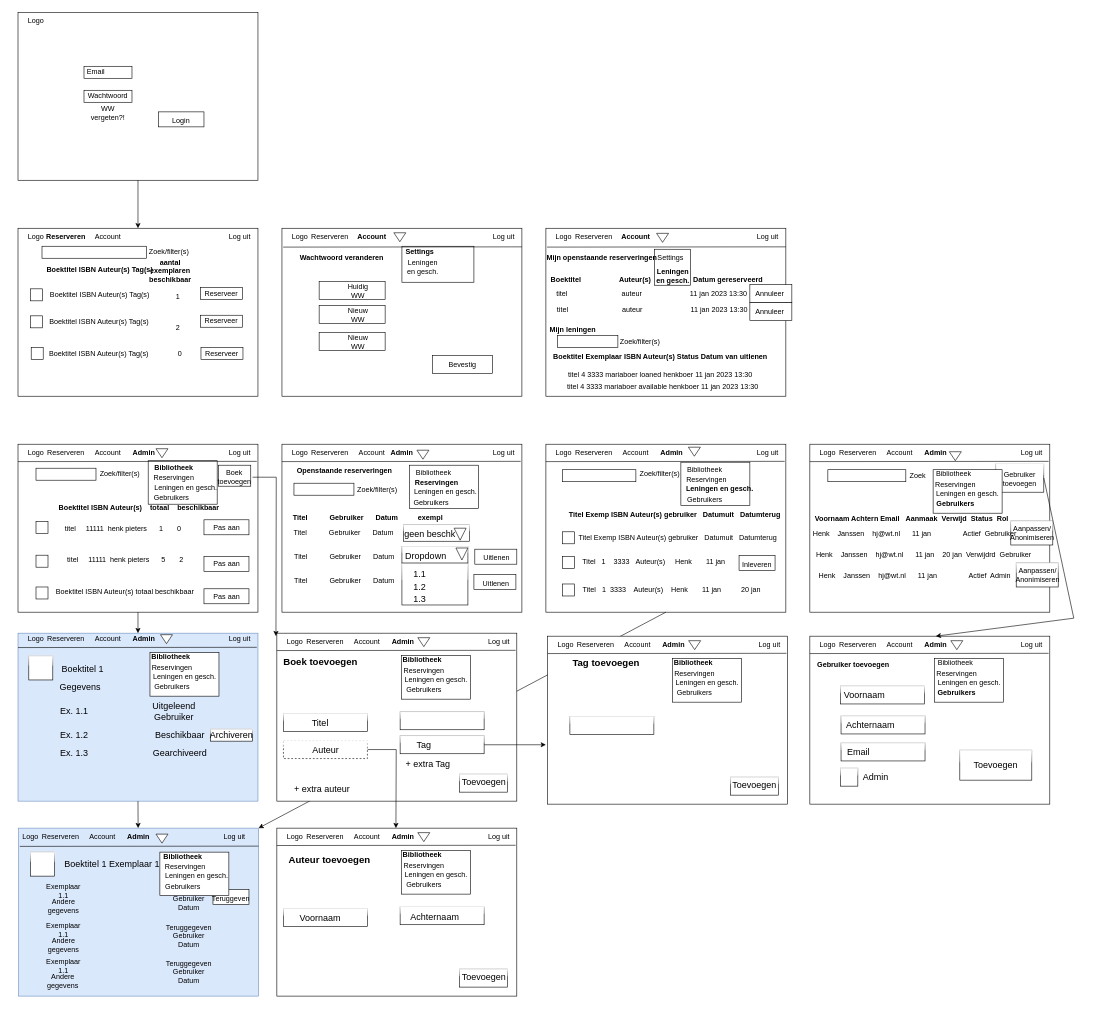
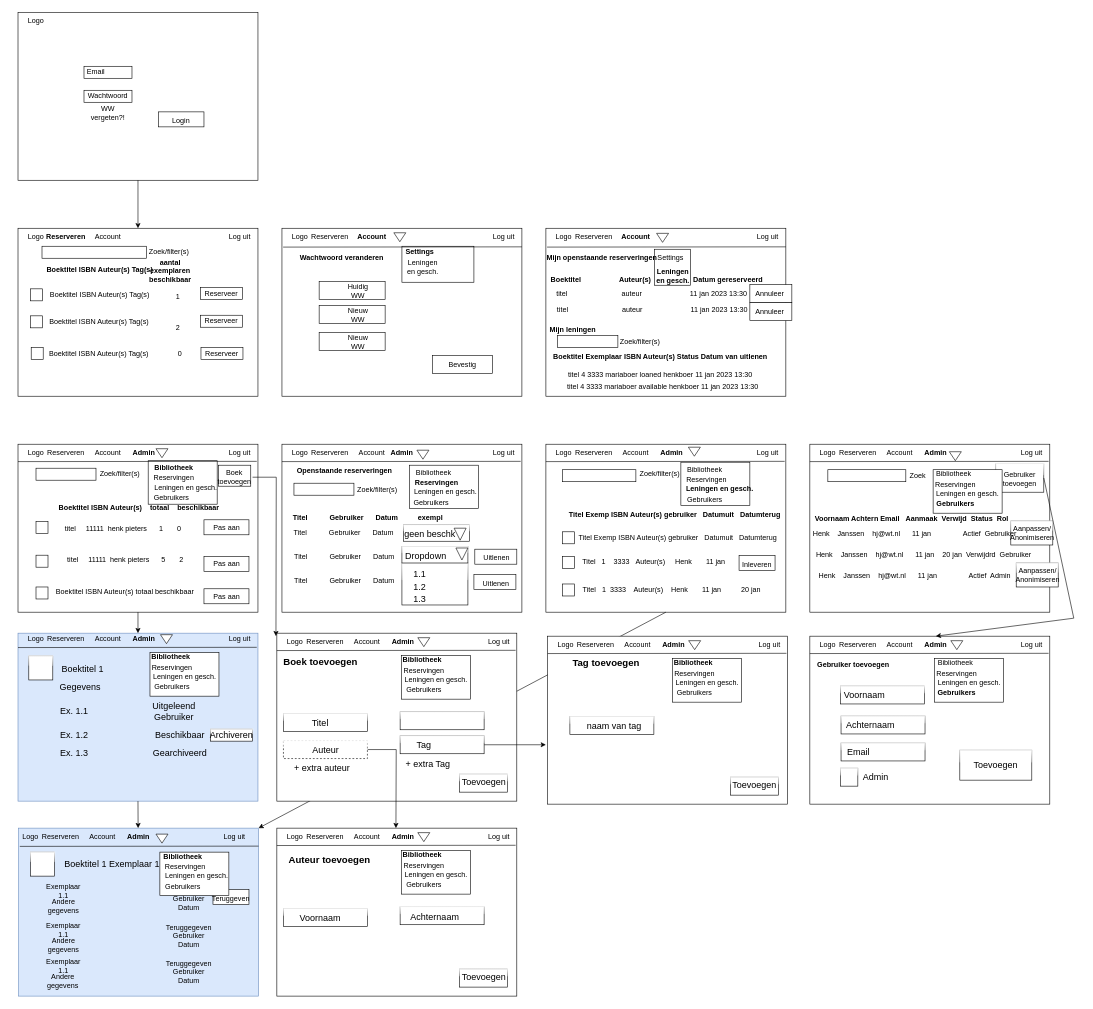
none -> (614, 726)
(322, 789) -> (322, 768)
